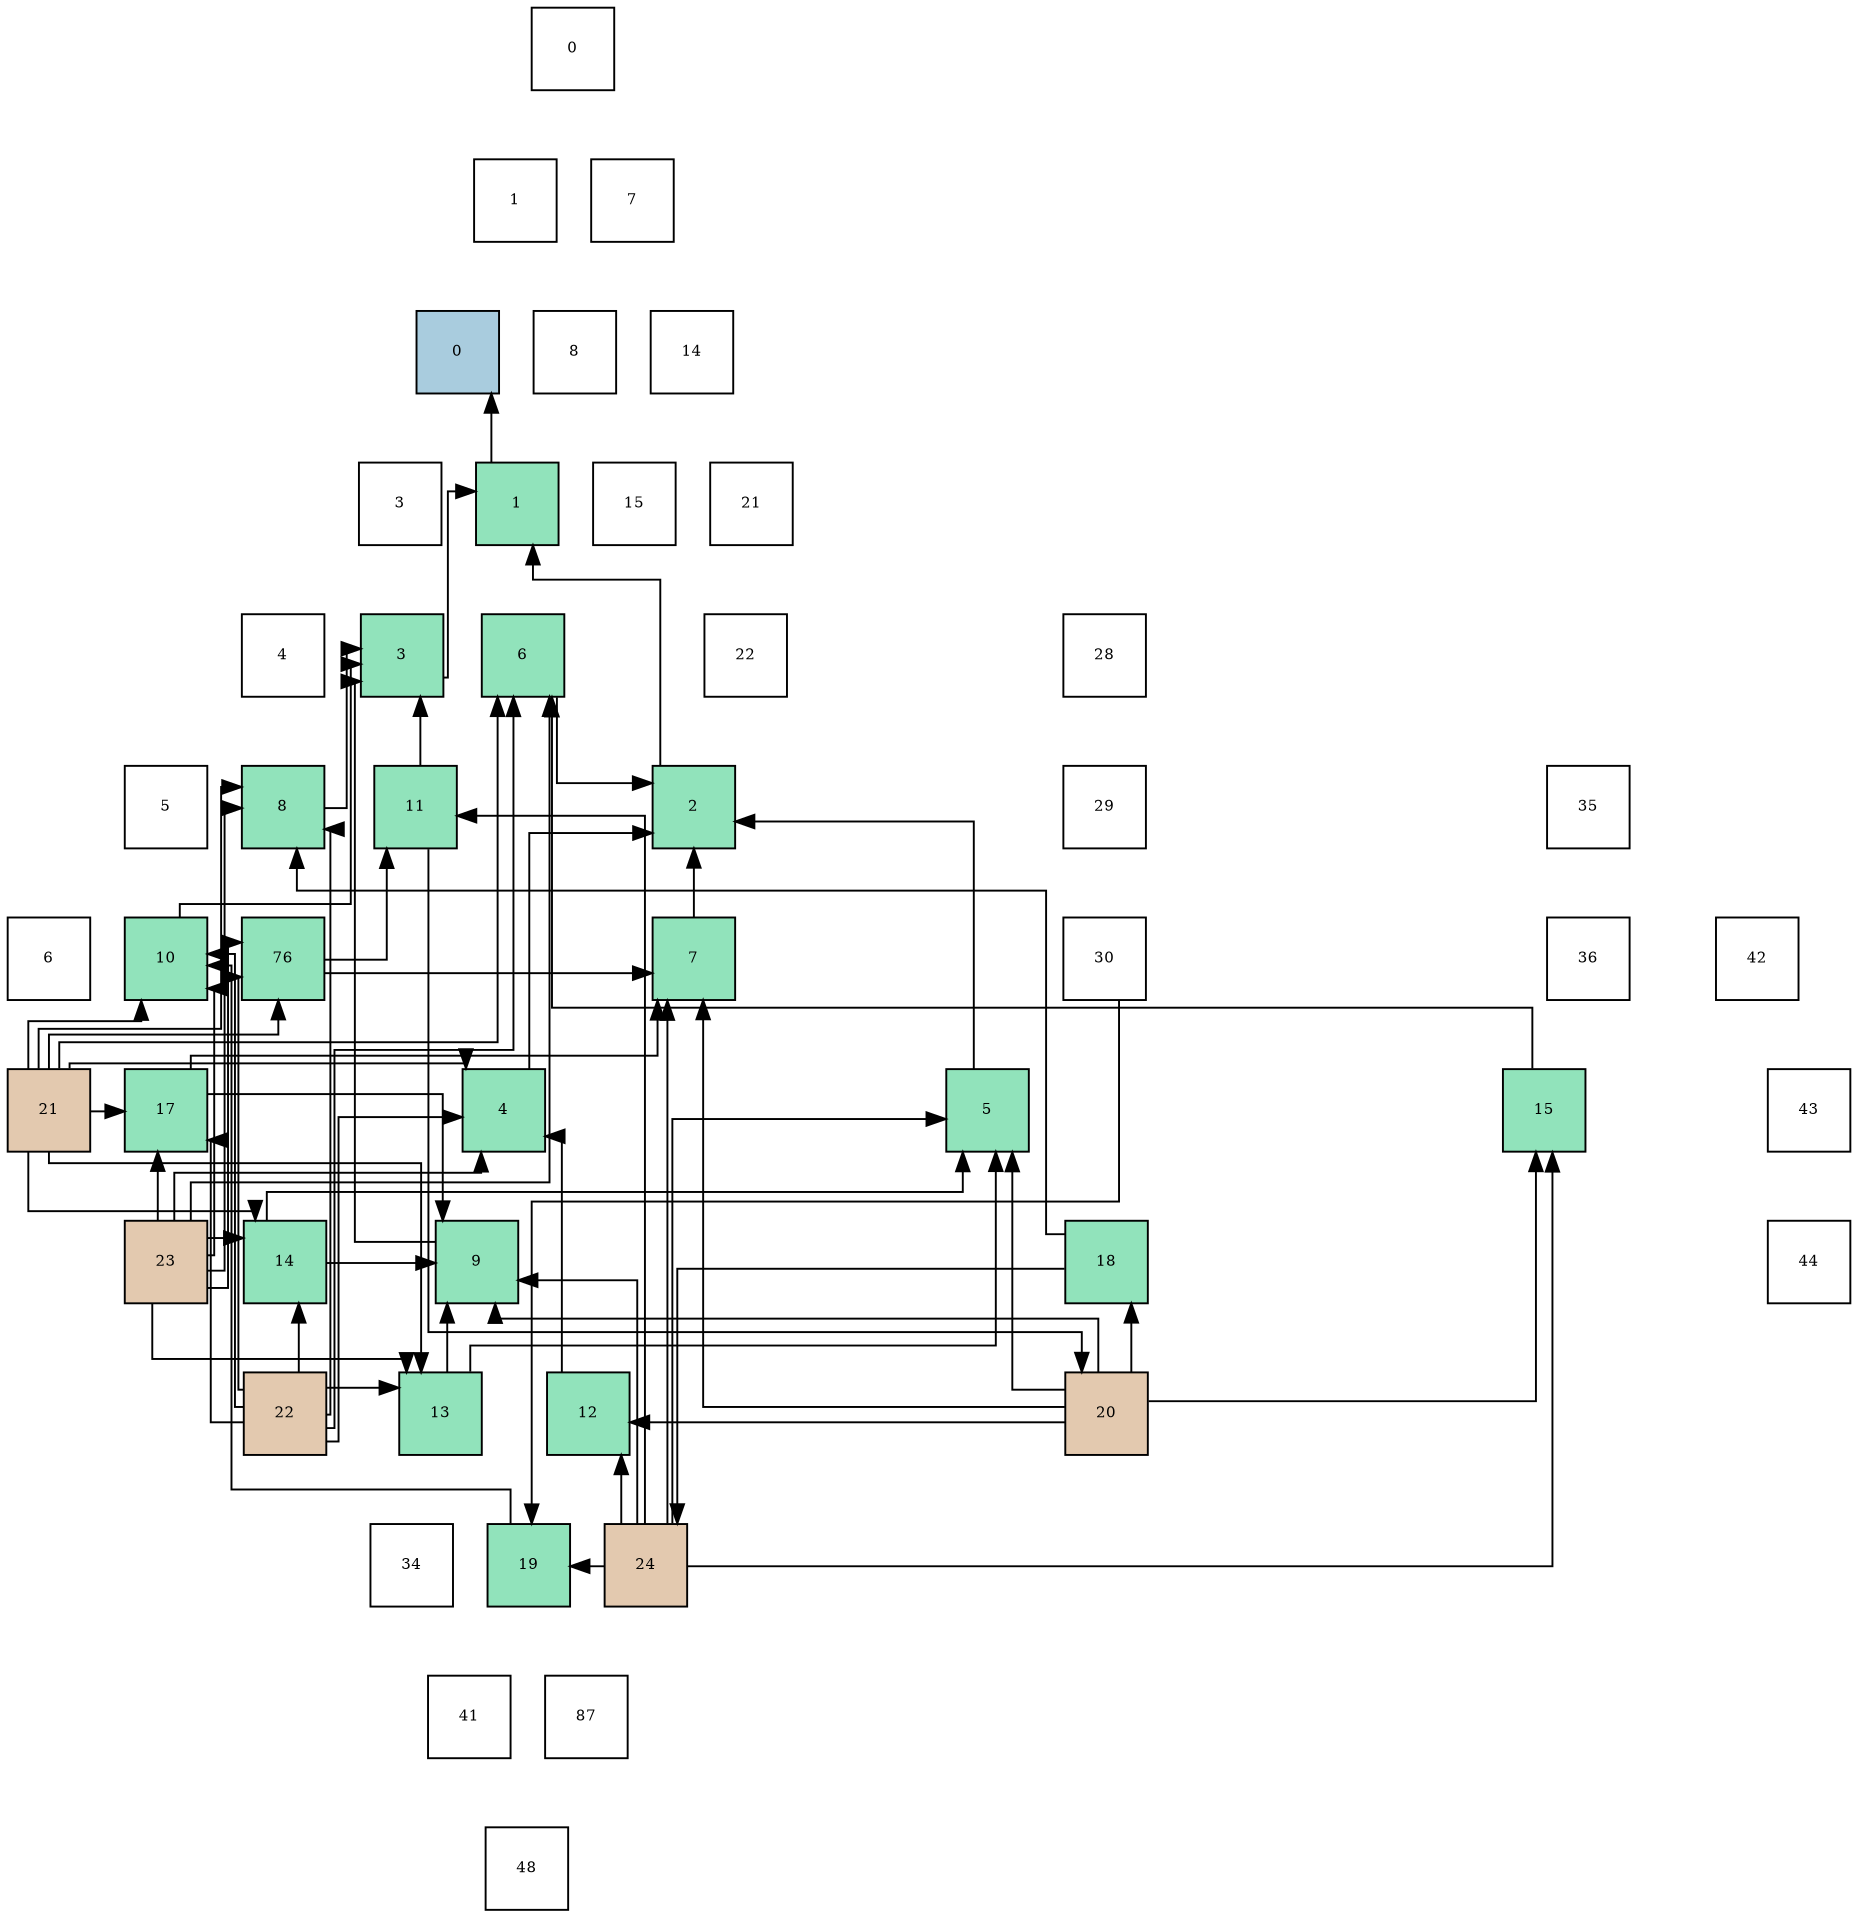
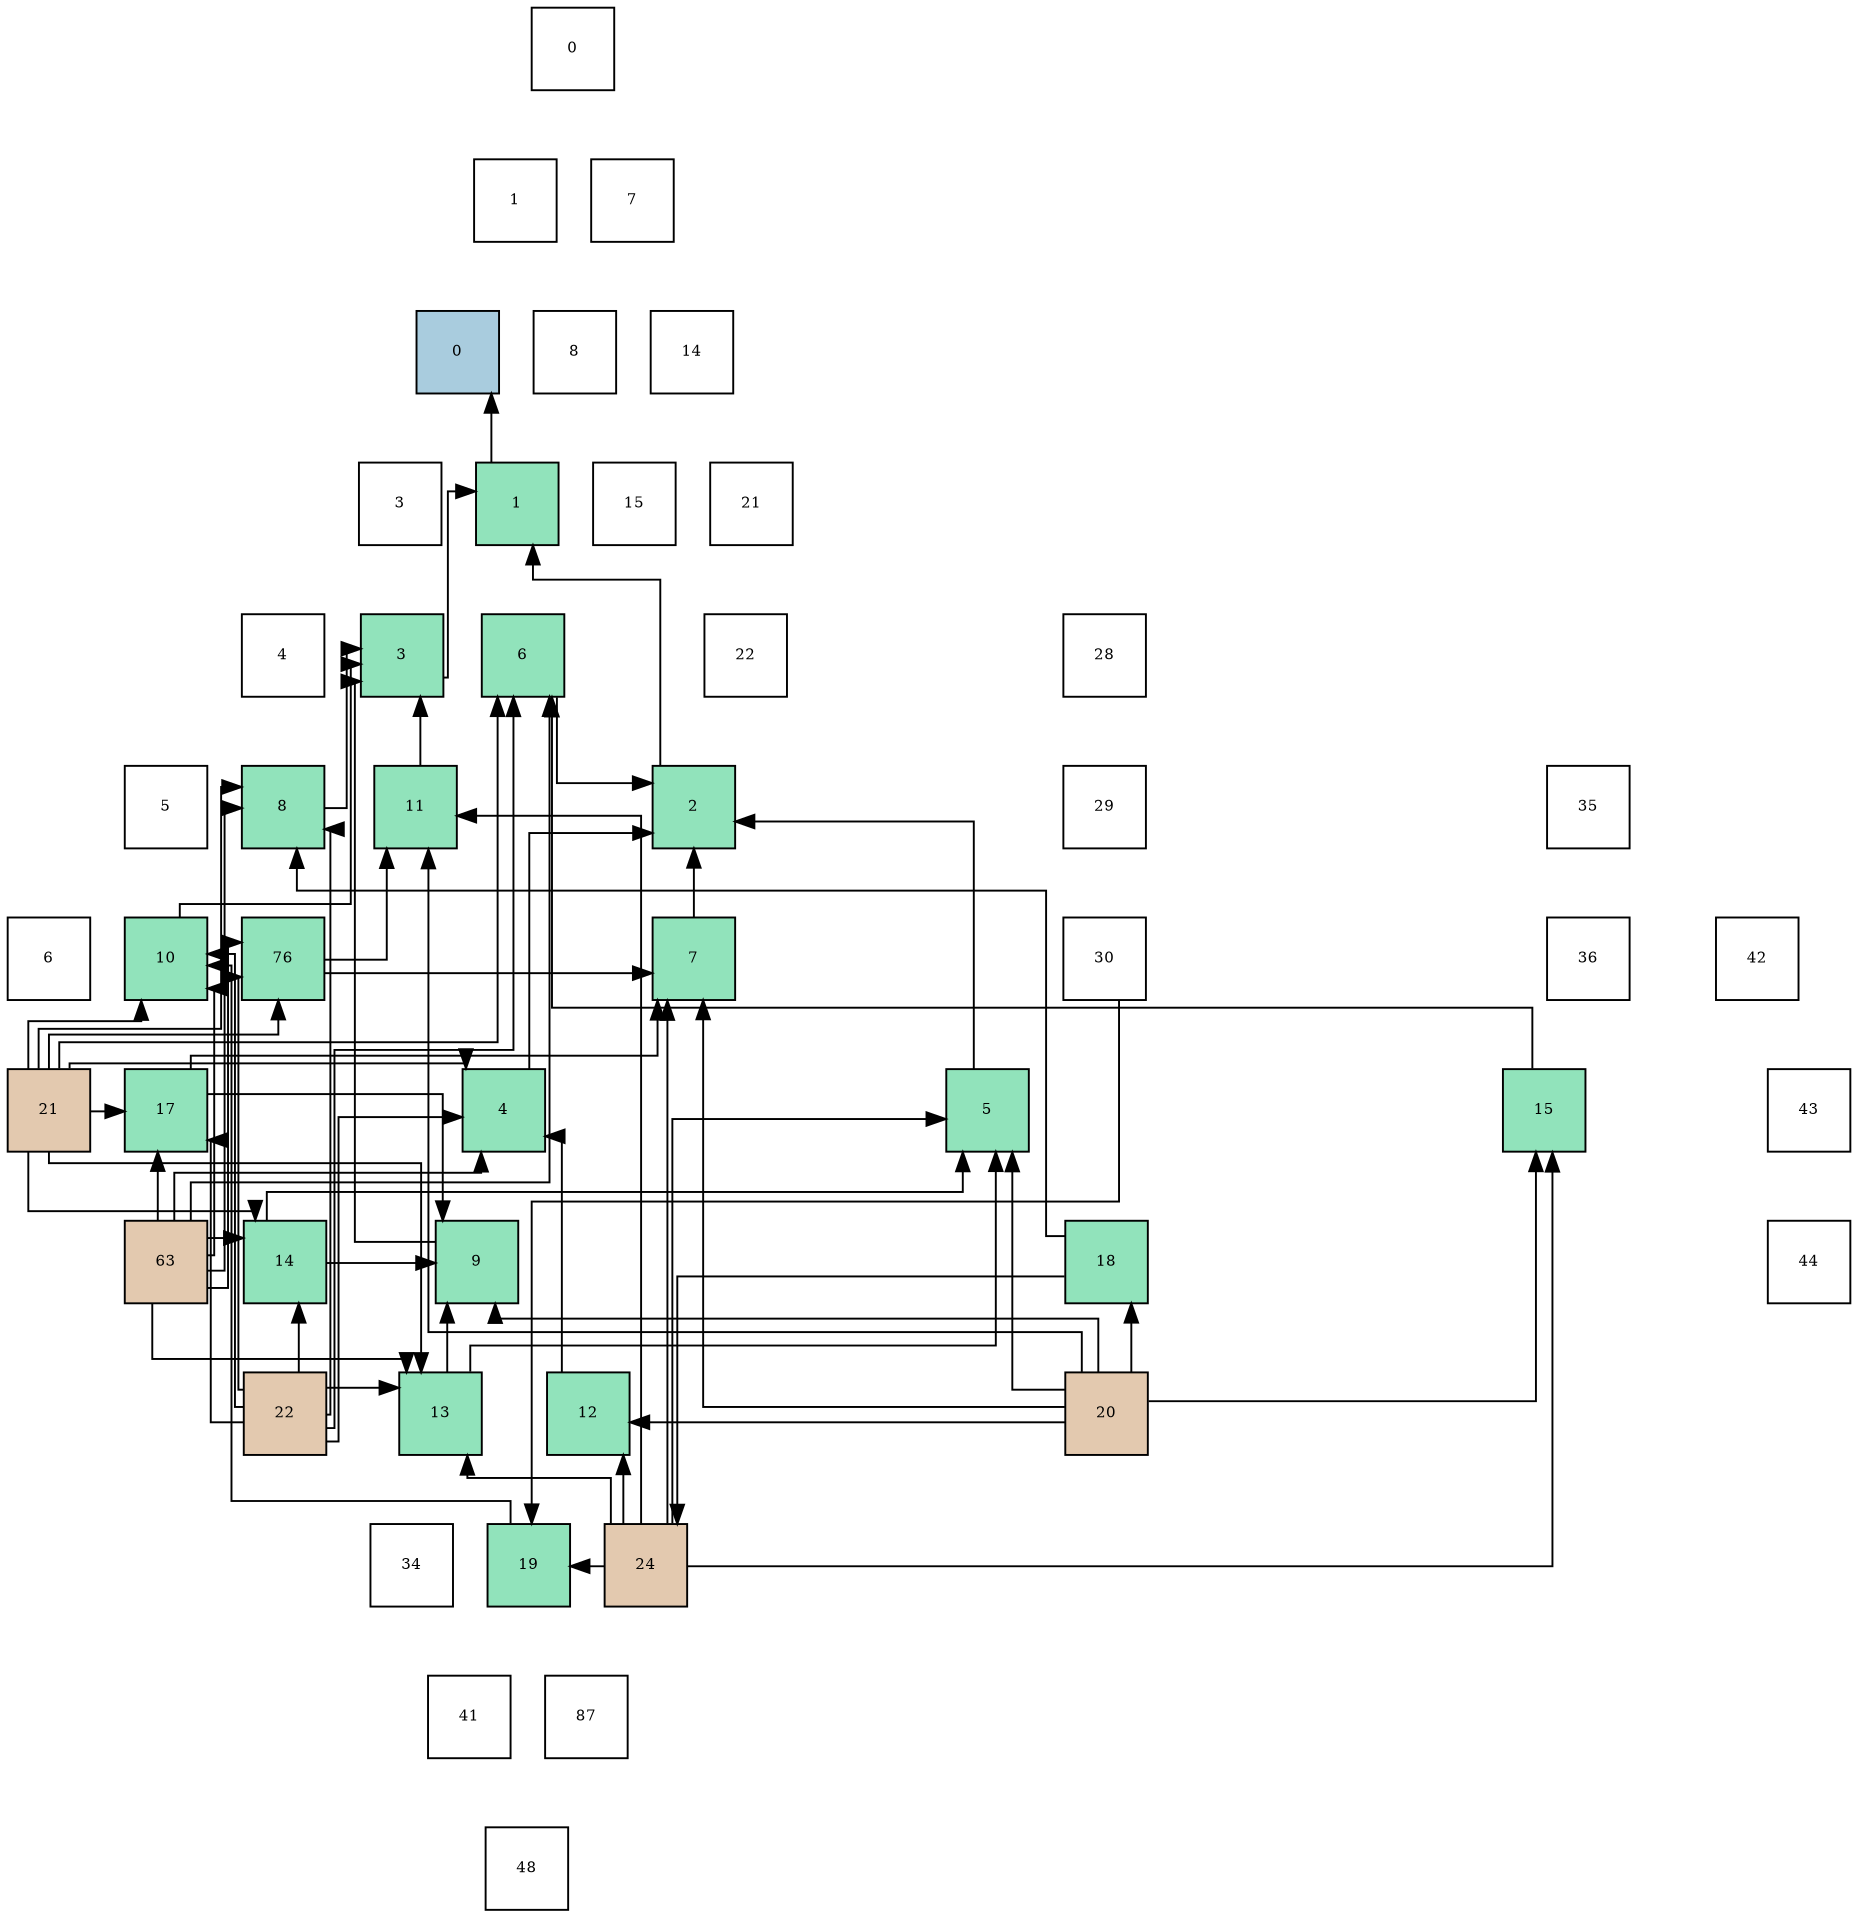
(166, 1262) -> (166, 1262)
(632, 1280) -> (575, 1478)
(495, 1332) -> (514, 1332)
